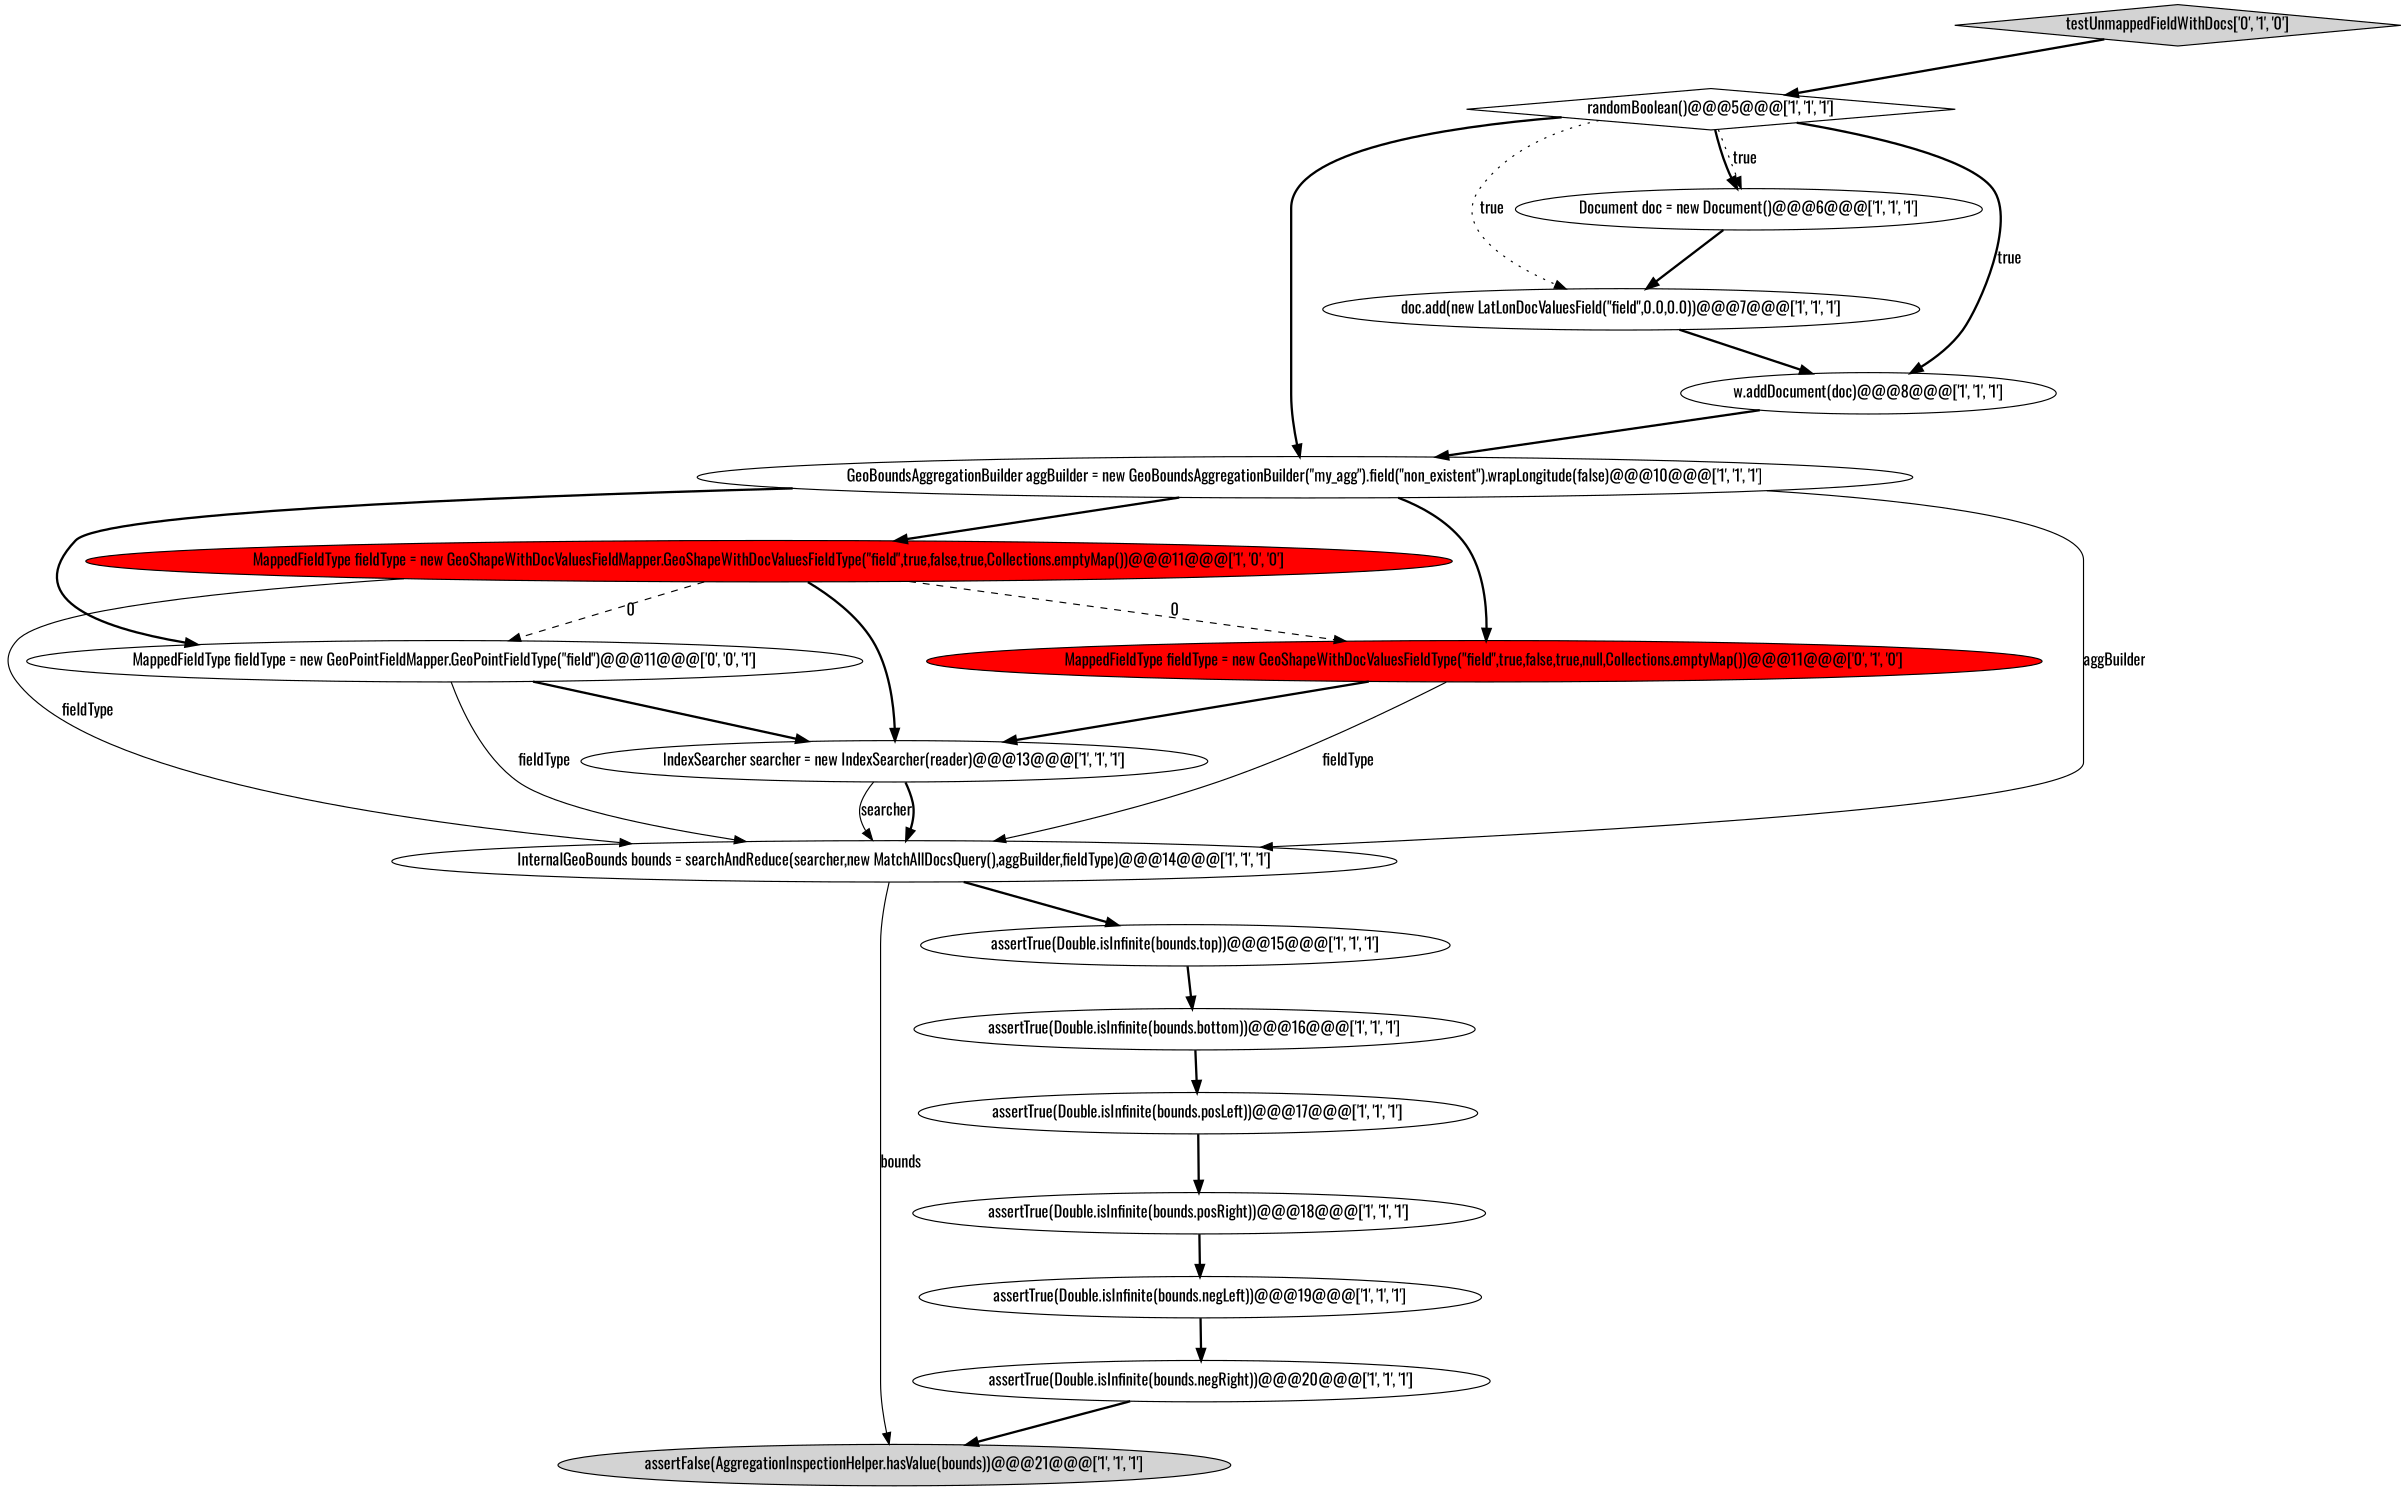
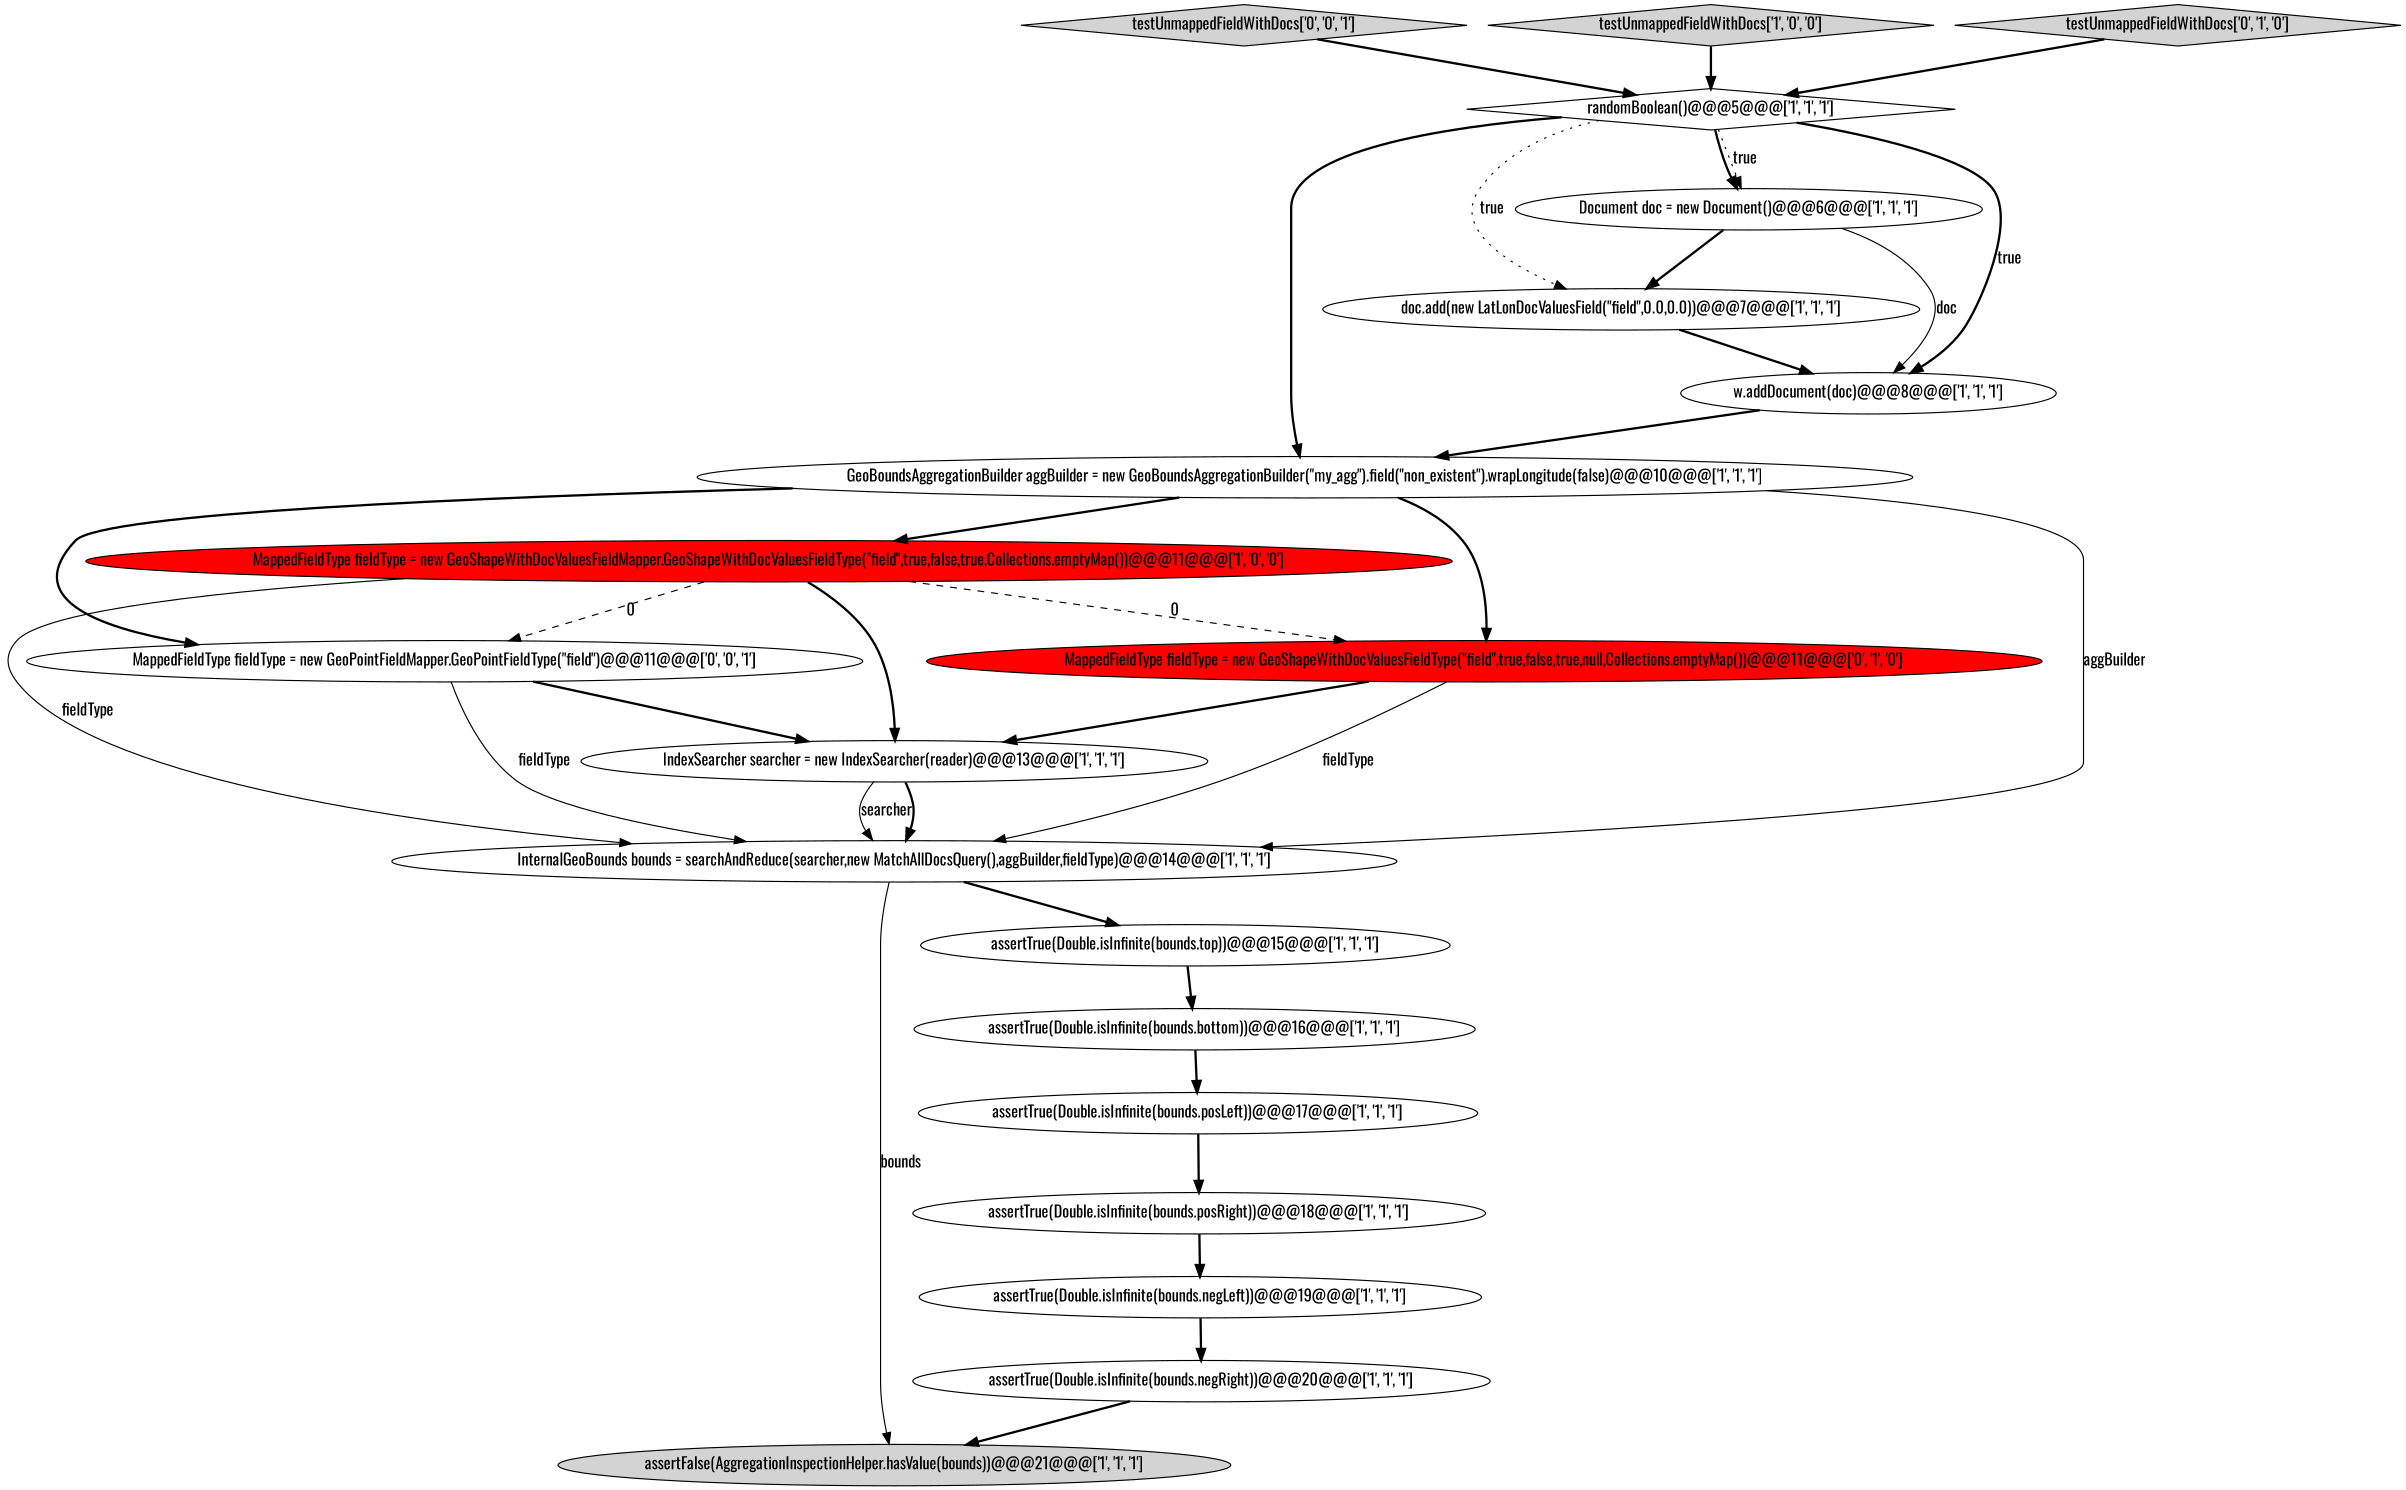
none -> (1244, 25)
none -> (1711, 25)
none -> (1923, 280)
